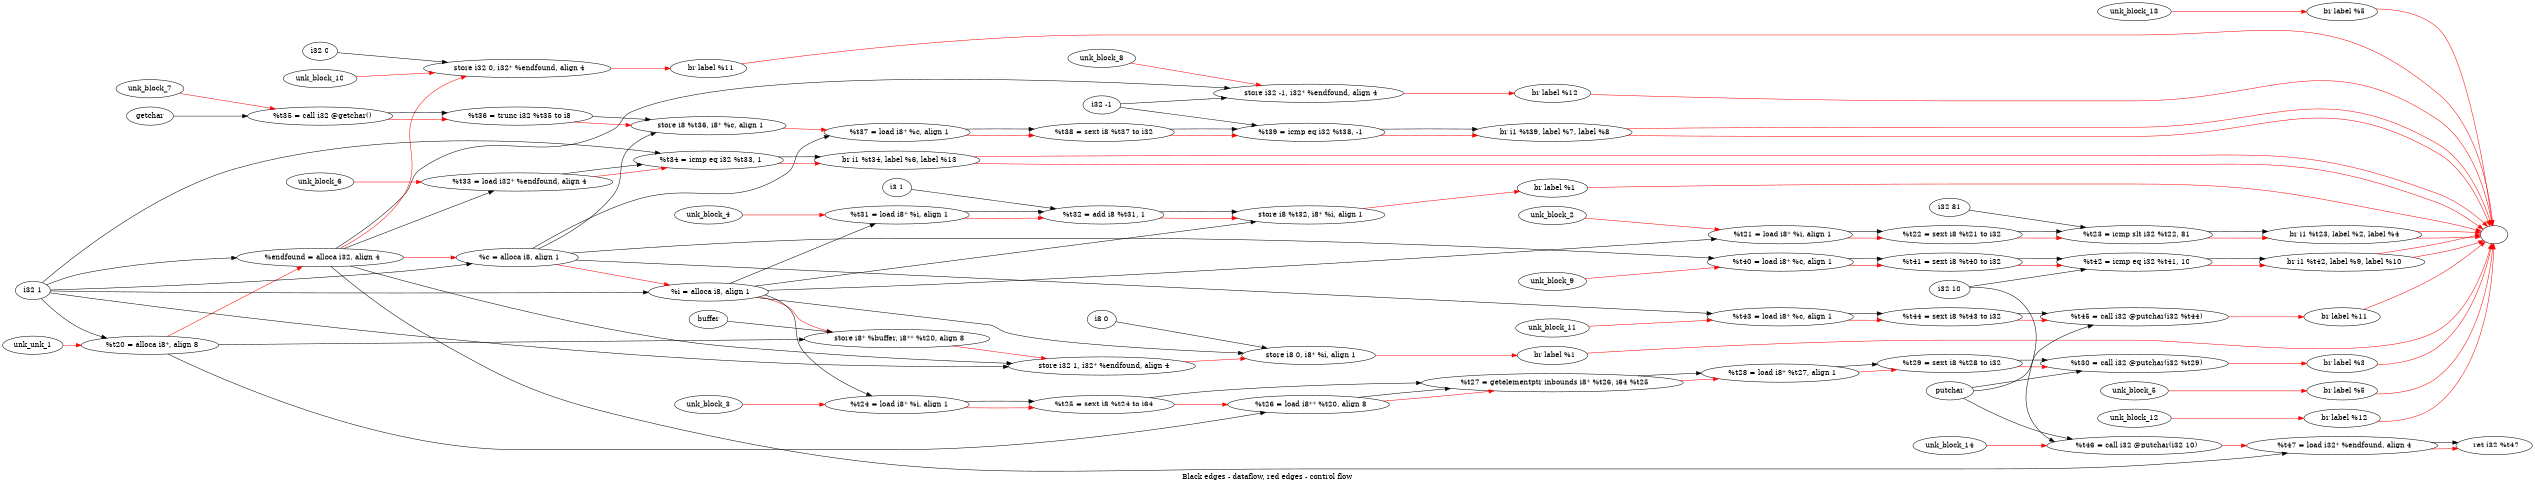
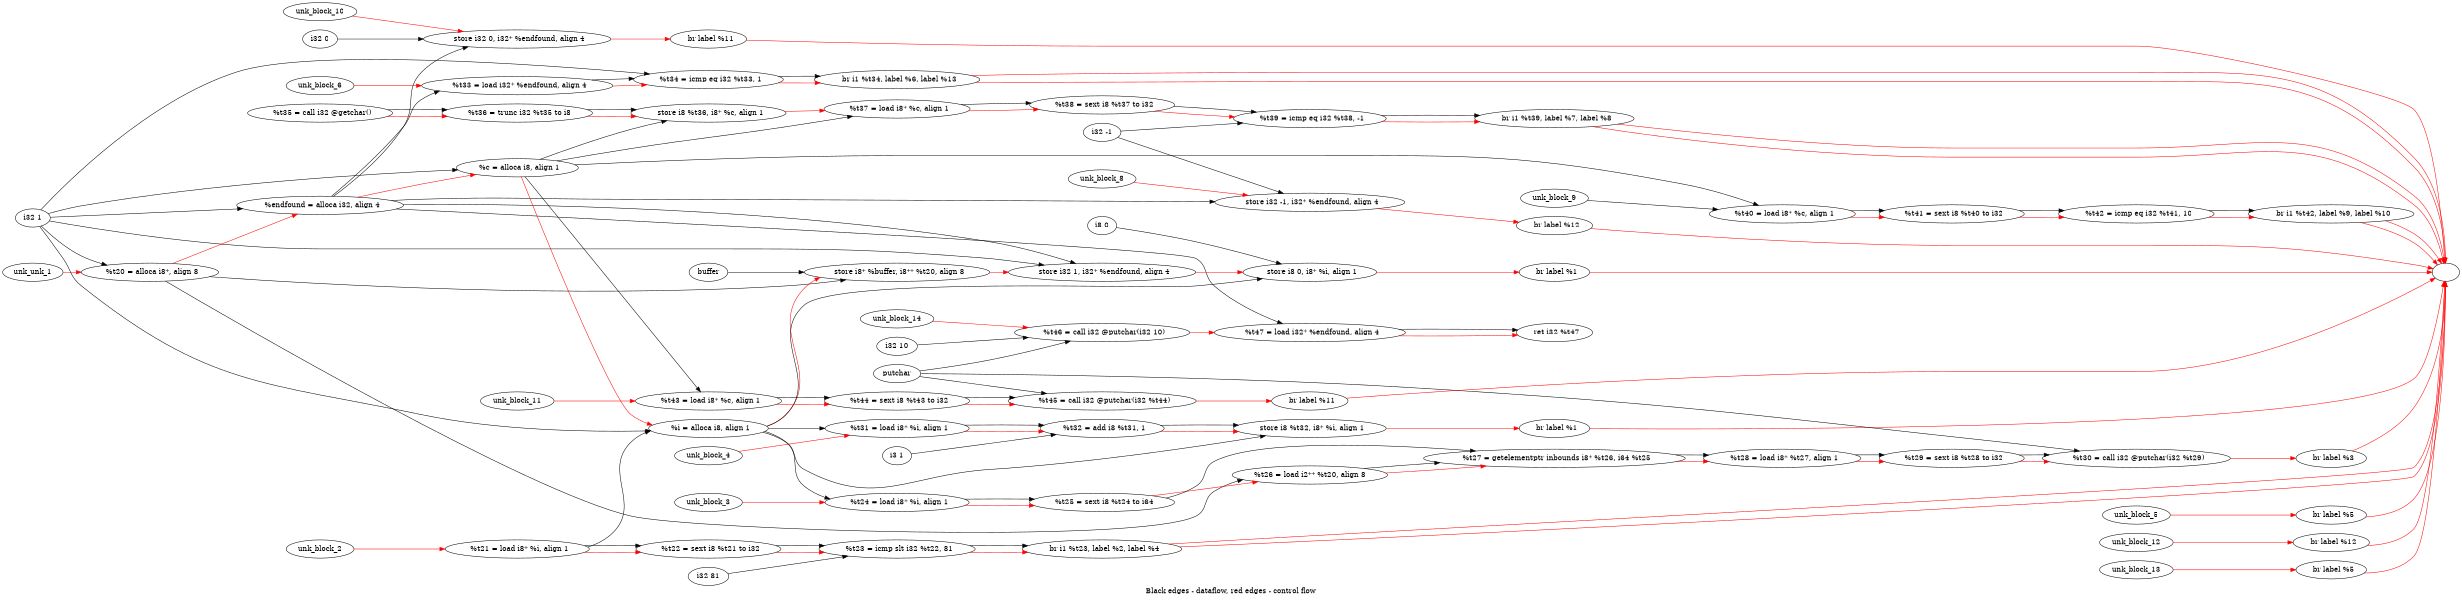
(150, 89) -> none
(150, 116) -> none
(412, 167) -> (411, 103)
(1240, 269) -> (623, 493)
(1650, 273) -> (1650, 205)
(2025, 278) -> none
(1309, 405) -> (1310, 475)
